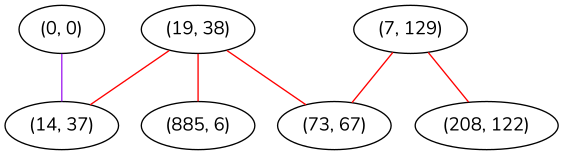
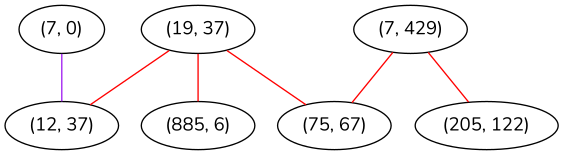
(62, 29) -> (62, 29)
(198, 29) -> (198, 29)
(411, 29) -> (411, 29)
(62, 126) -> (62, 126)
(334, 126) -> (334, 126)
(487, 126) -> (487, 126)
